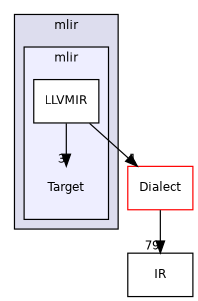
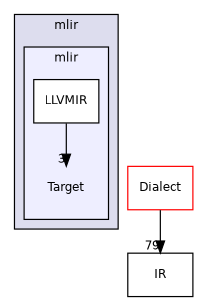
(101, 134) -> none
